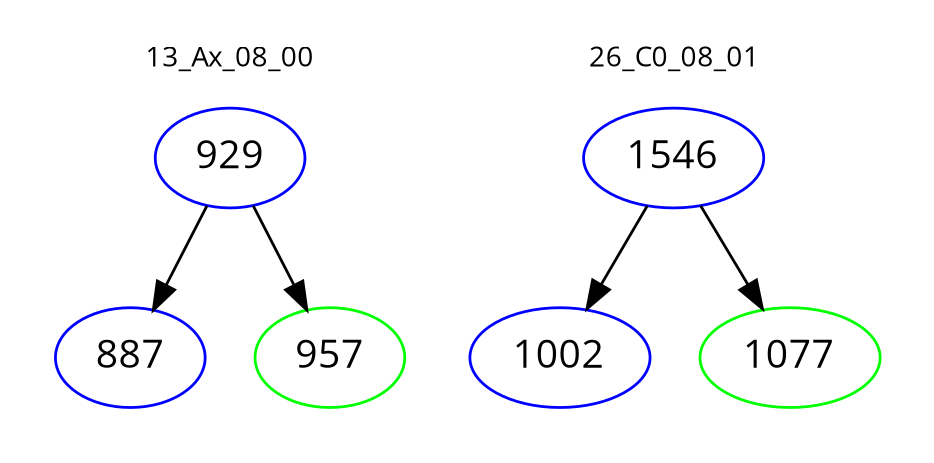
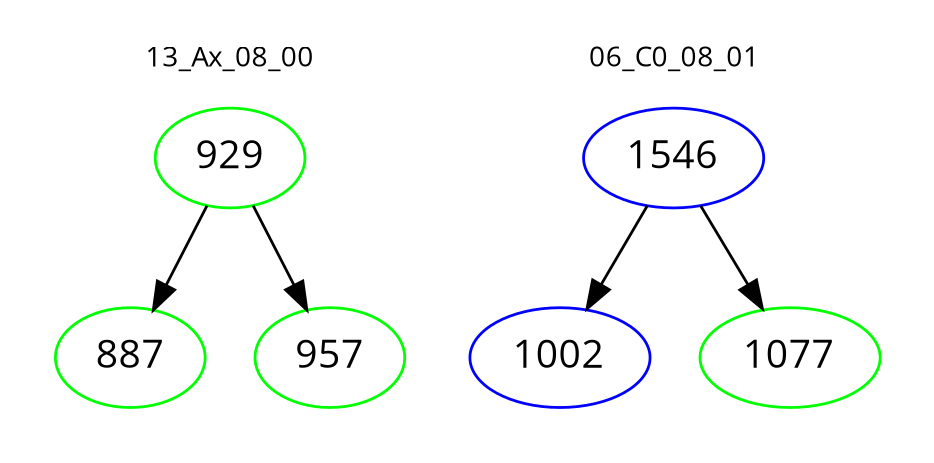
(675, 60) -> (675, 60)
(230, 158) -> (230, 158)
(130, 358) -> (130, 358)
